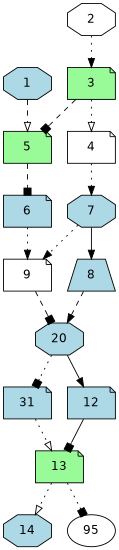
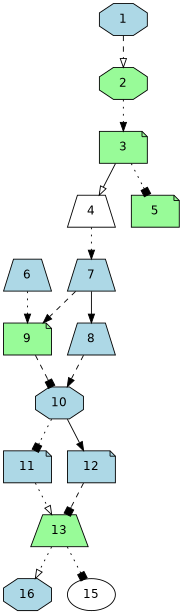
(91, 20) -> (123, 83)
(28, 111) -> (123, 47)
(91, 111) -> (109, 175)
(63, 112) -> (137, 175)
(91, 147) -> (91, 211)
(28, 175) -> none
(28, 211) -> (28, 275)
(91, 211) -> (91, 275)
(64, 239) -> (63, 304)
(28, 275) -> (28, 339)
(59, 339) -> (59, 403)
(28, 403) -> (28, 467)
(77, 431) -> (77, 495)
(59, 467) -> (59, 531)
(28, 531) -> (28, 595)
(91, 531) -> (91, 595)
